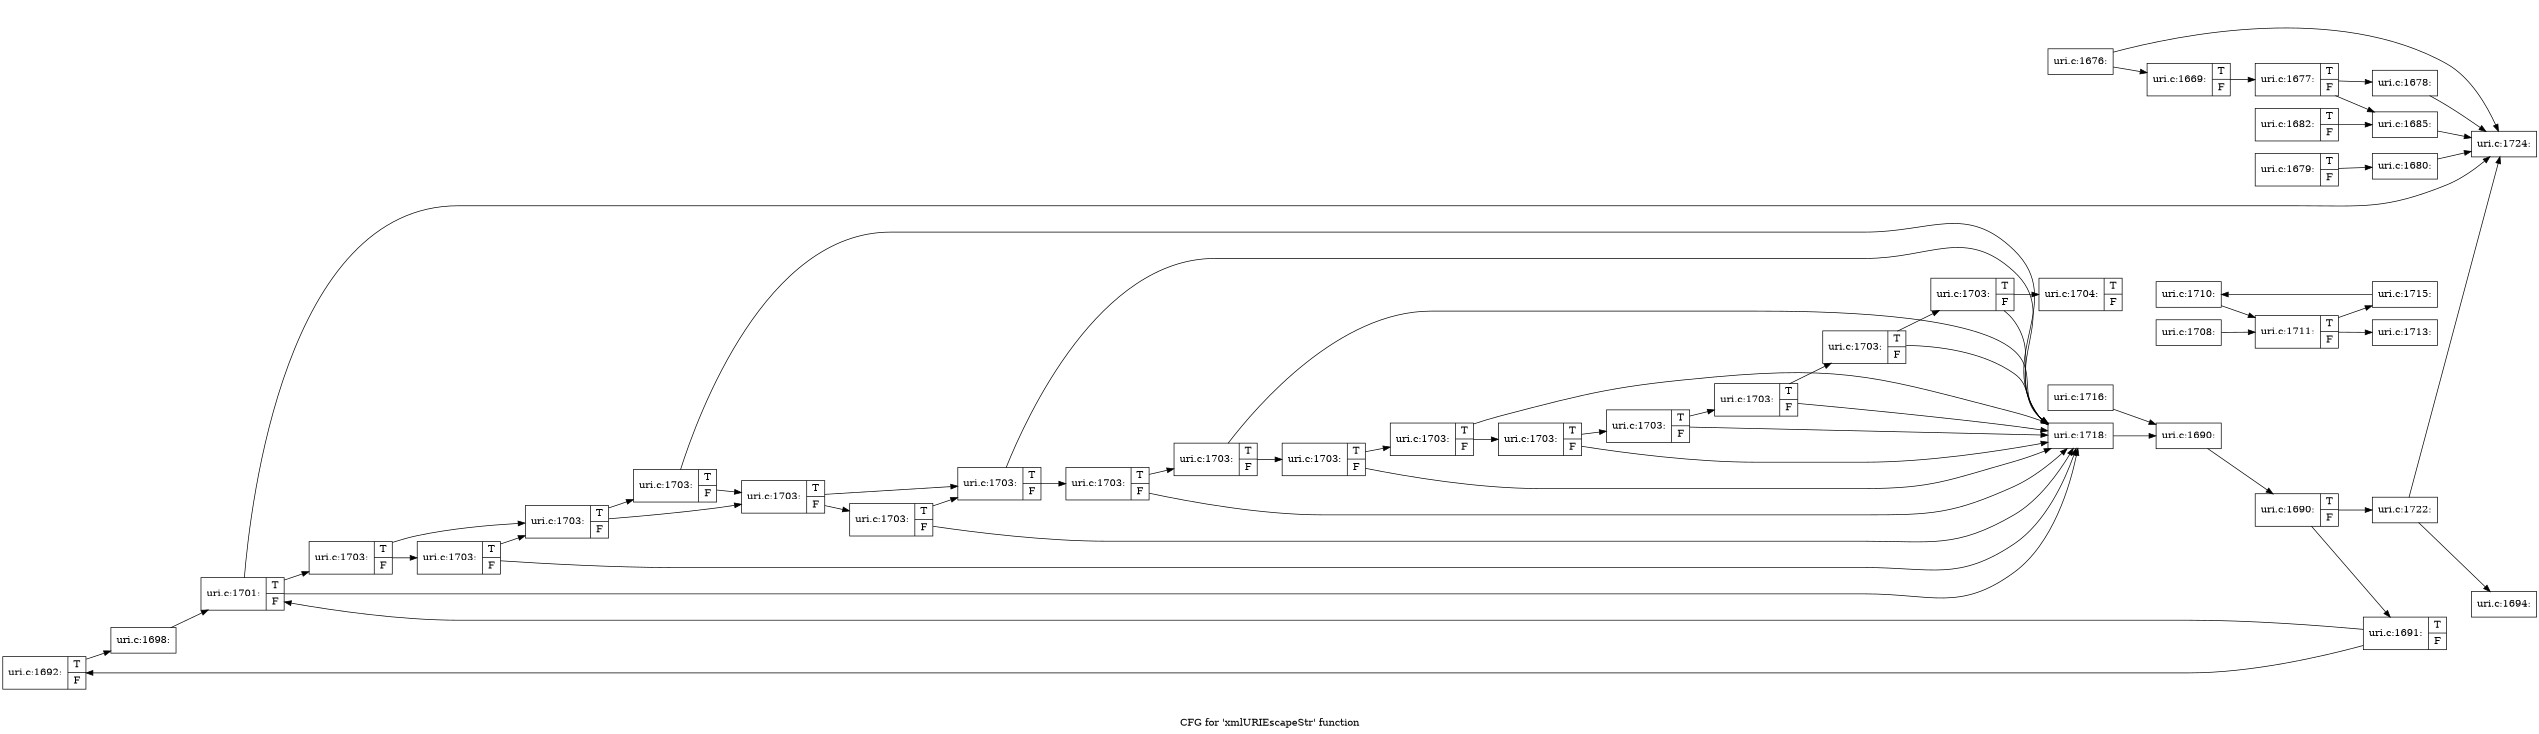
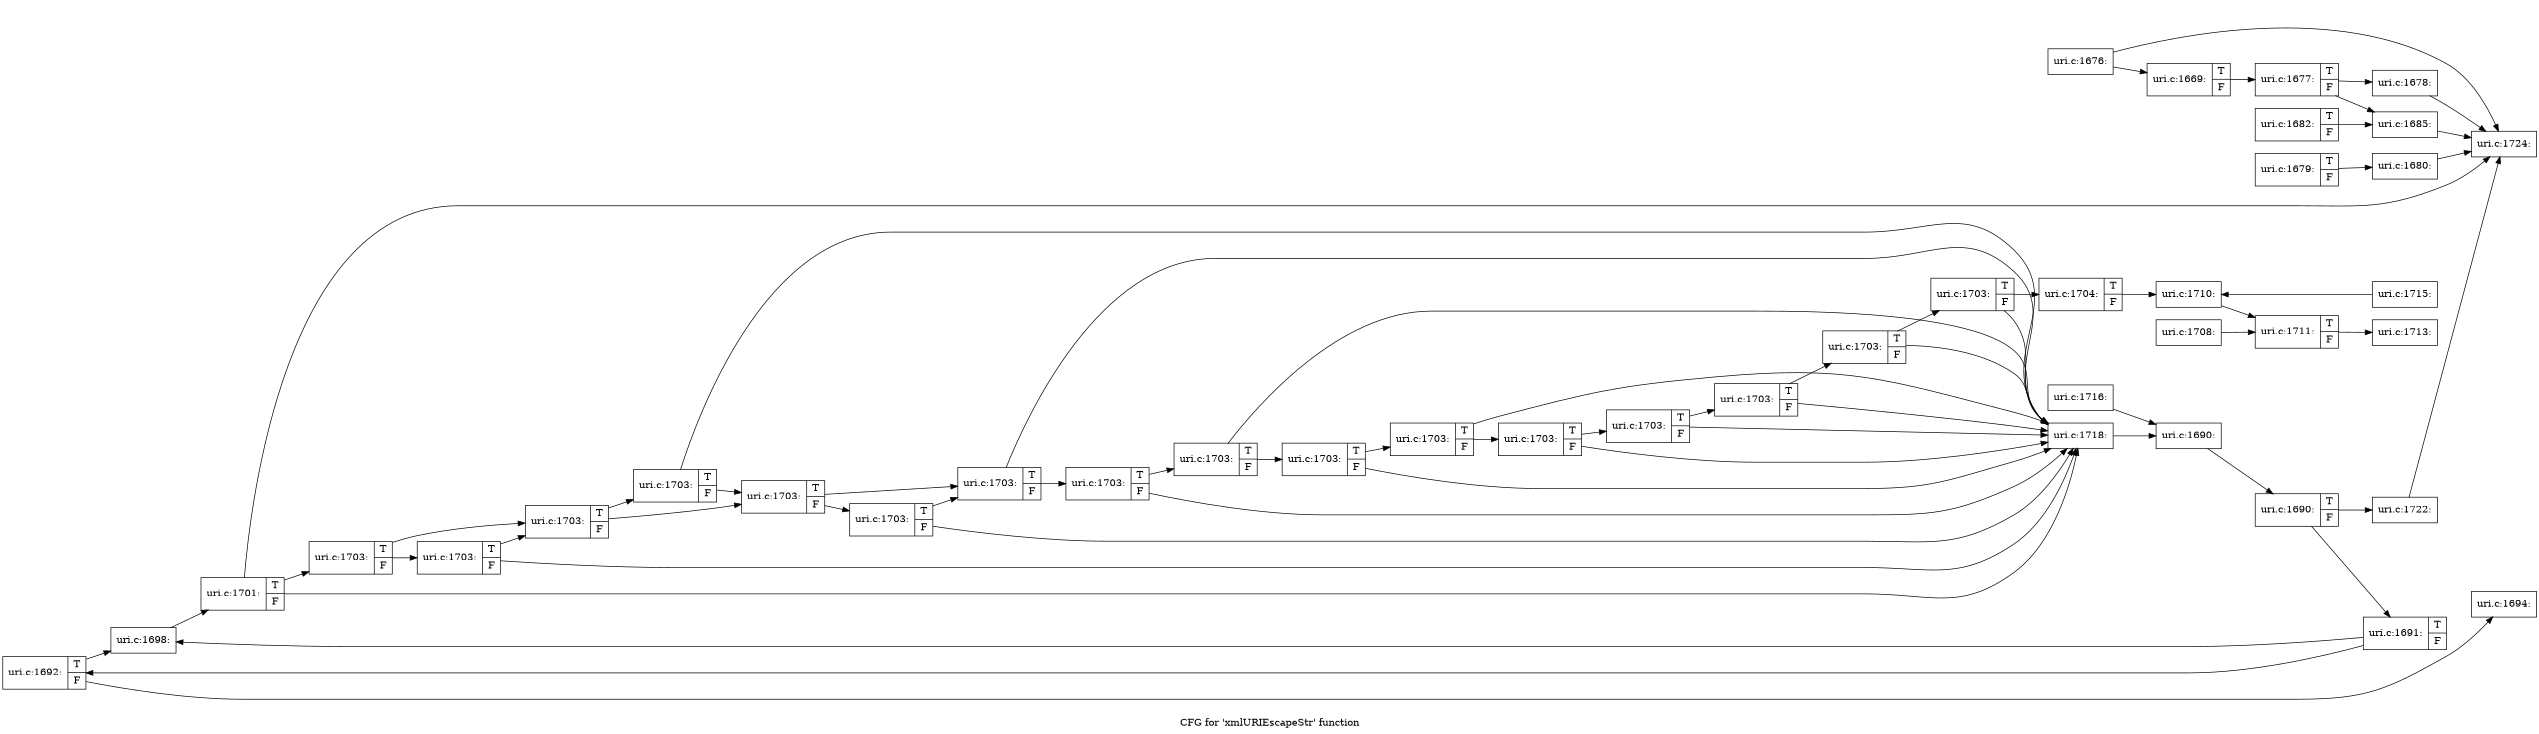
none -> (2135, 294)
(2352, 313) -> none
(2452, 555) -> (1297, 699)
(1327, 620) -> (1273, 647)
